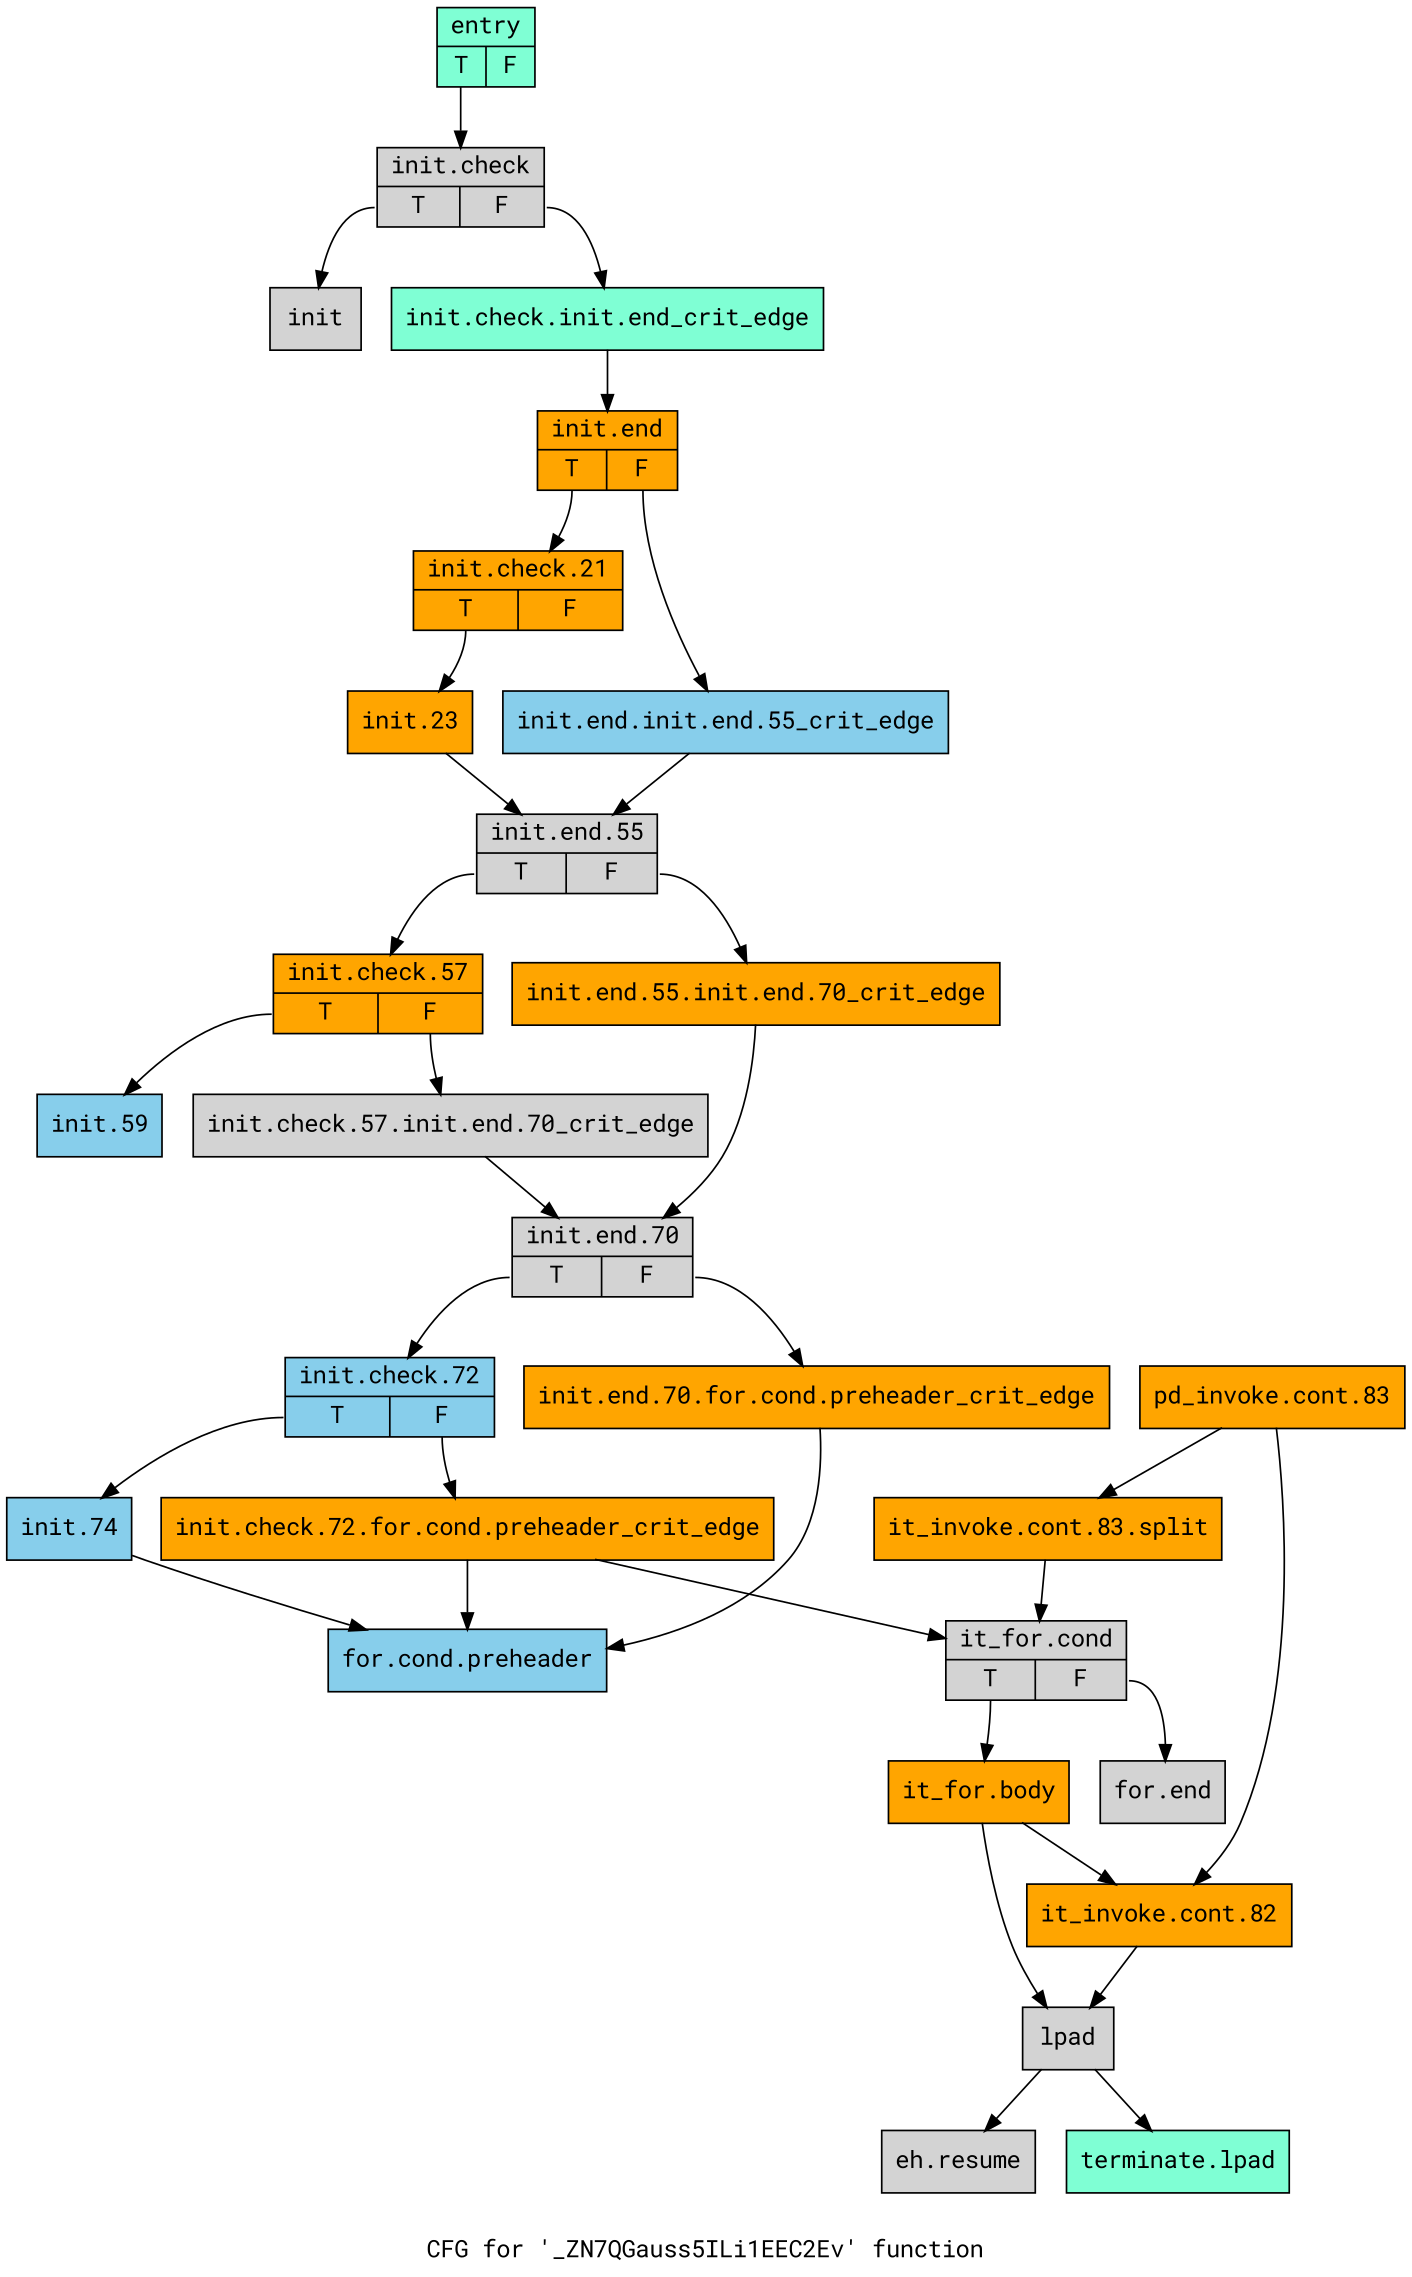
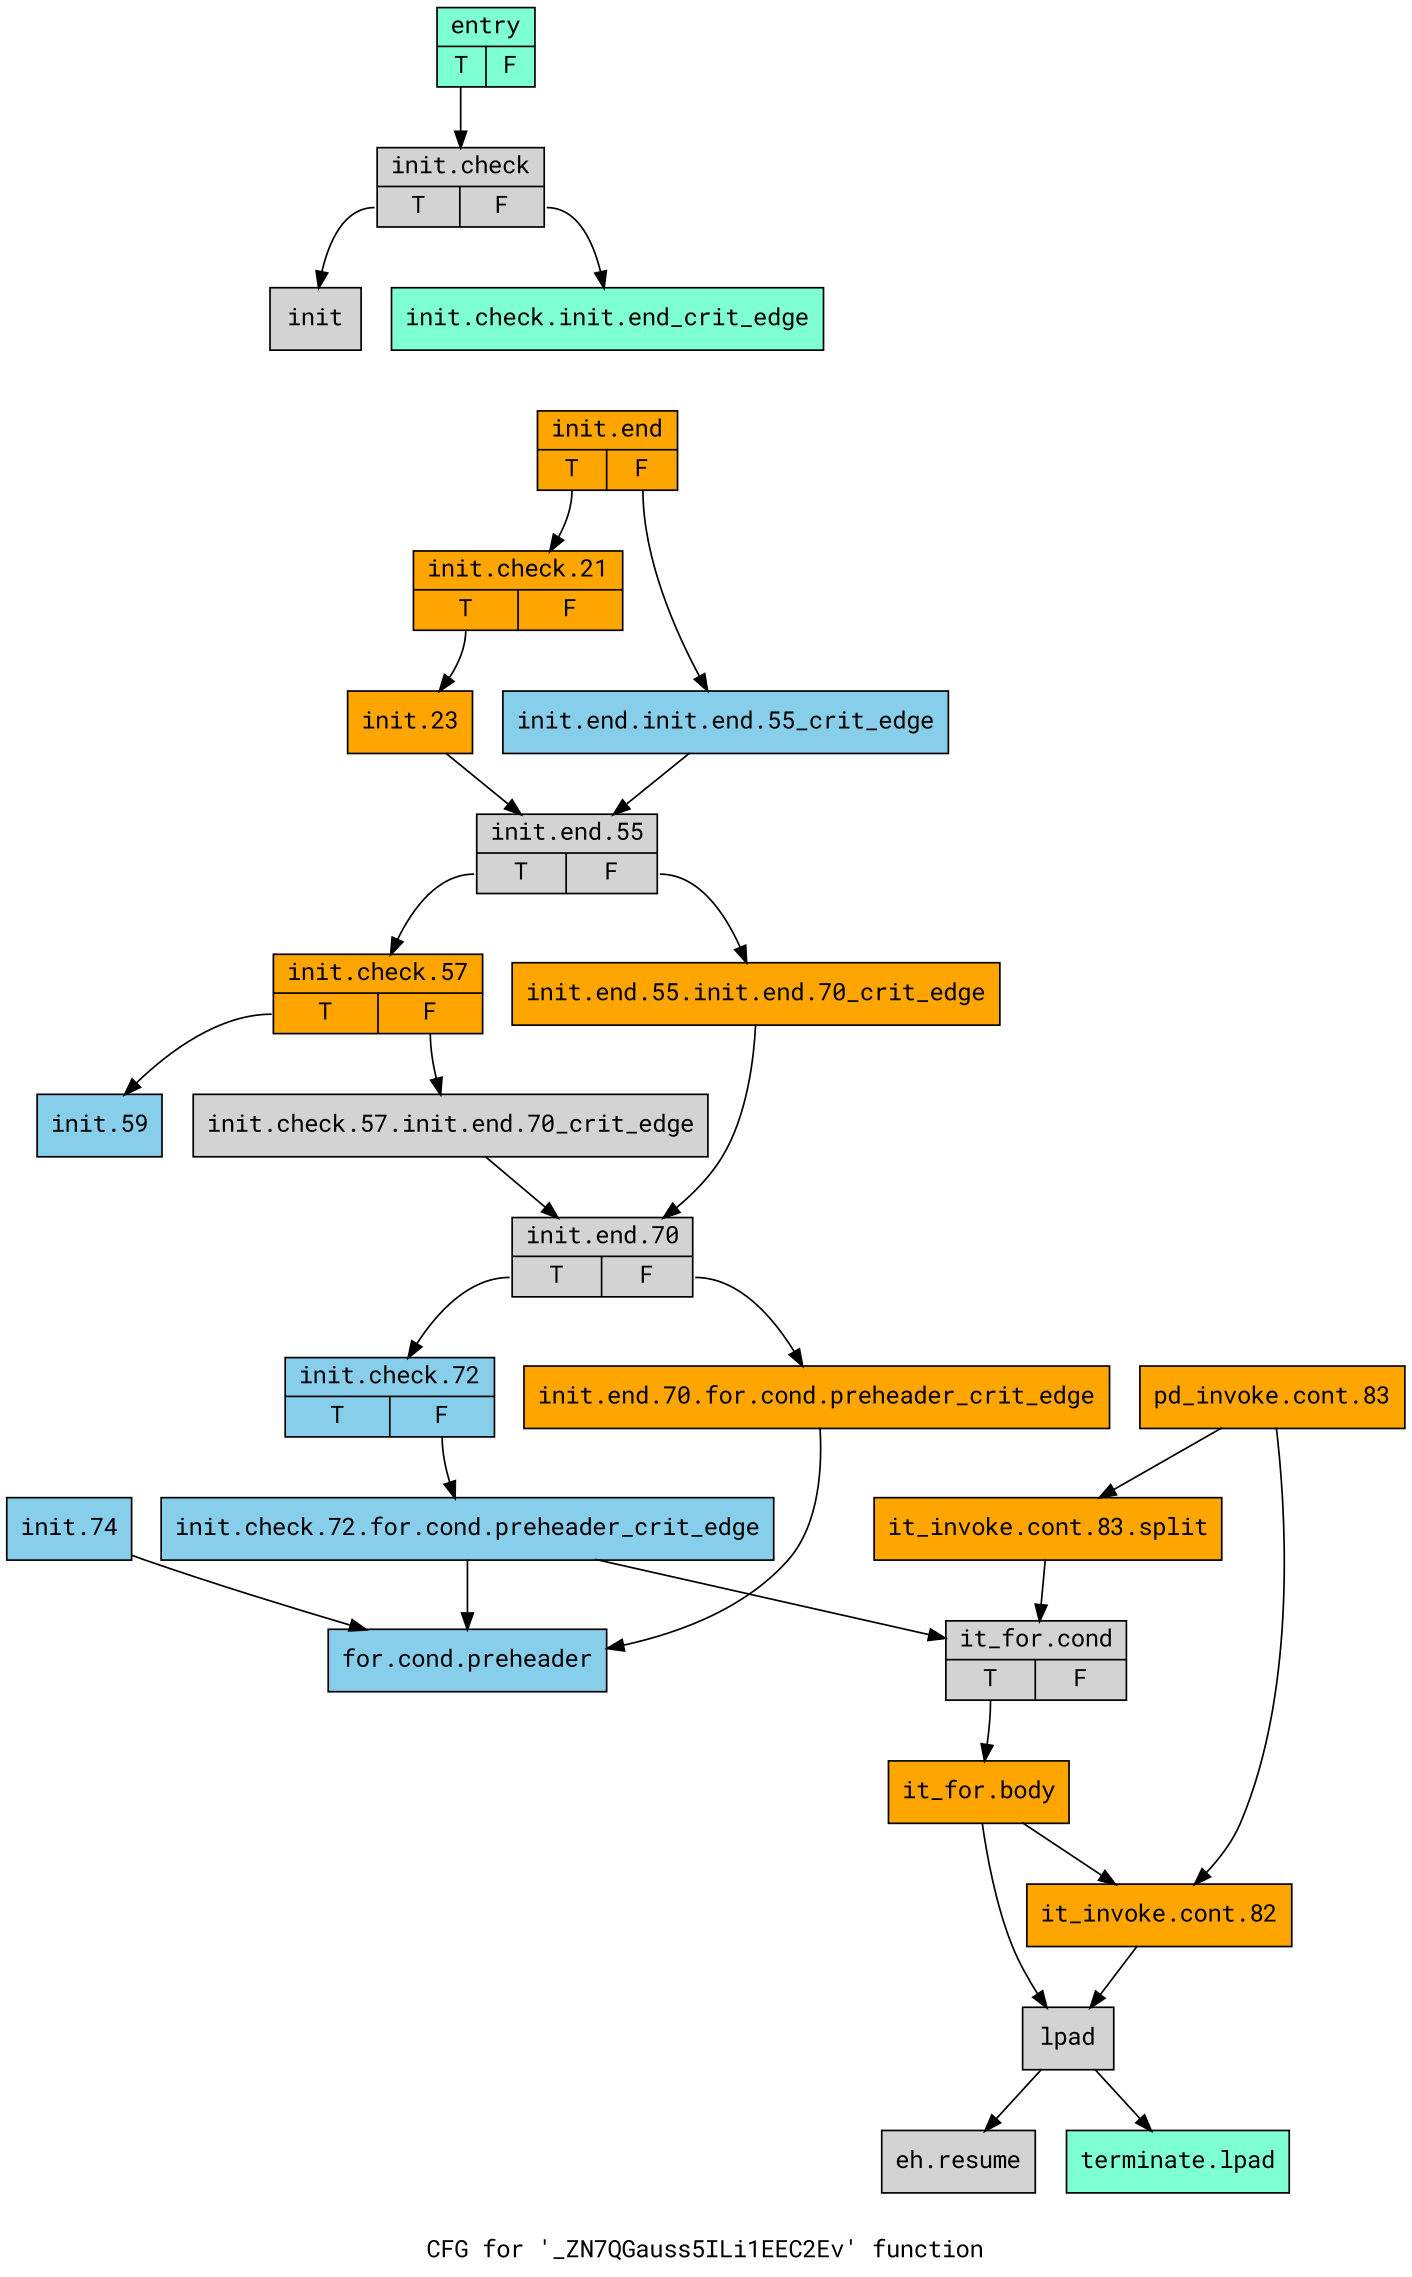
(608, 372) -> none
(194, 1439) -> none
(467, 1529) -> (467, 1529)
(1163, 1792) -> none
